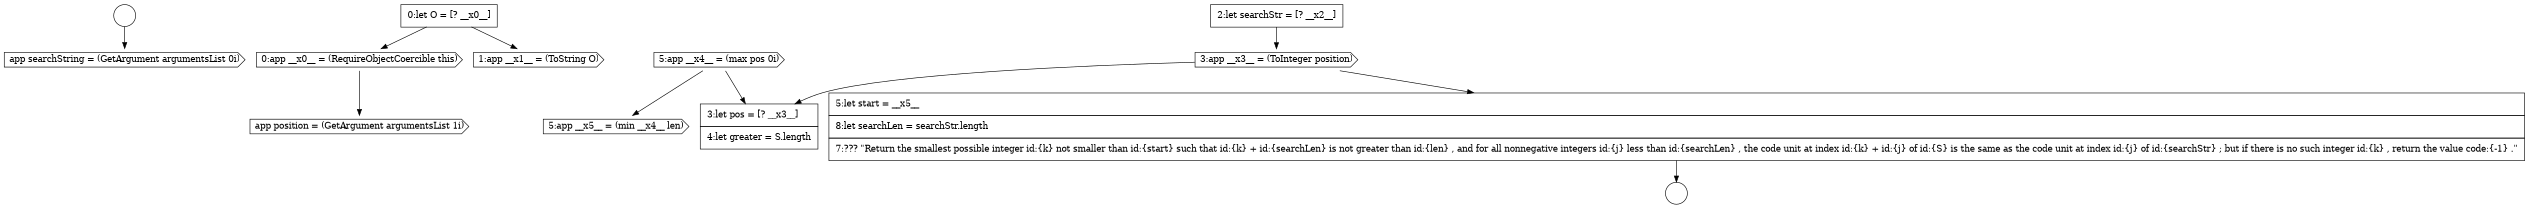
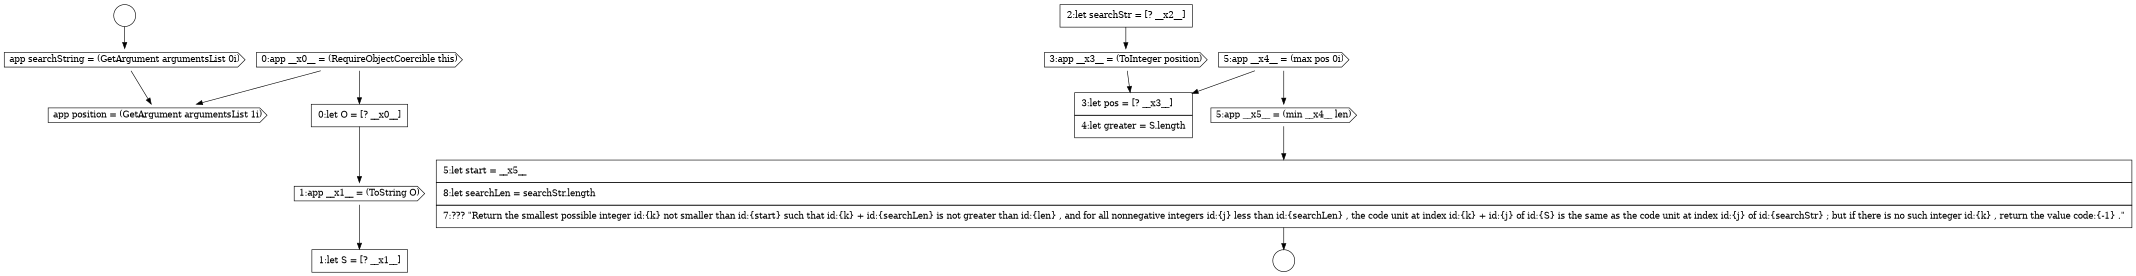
(407, 37) -> (359, 84)
(1404, 81) -> (1284, 140)
none -> (140, 85)
none -> (359, 261)
